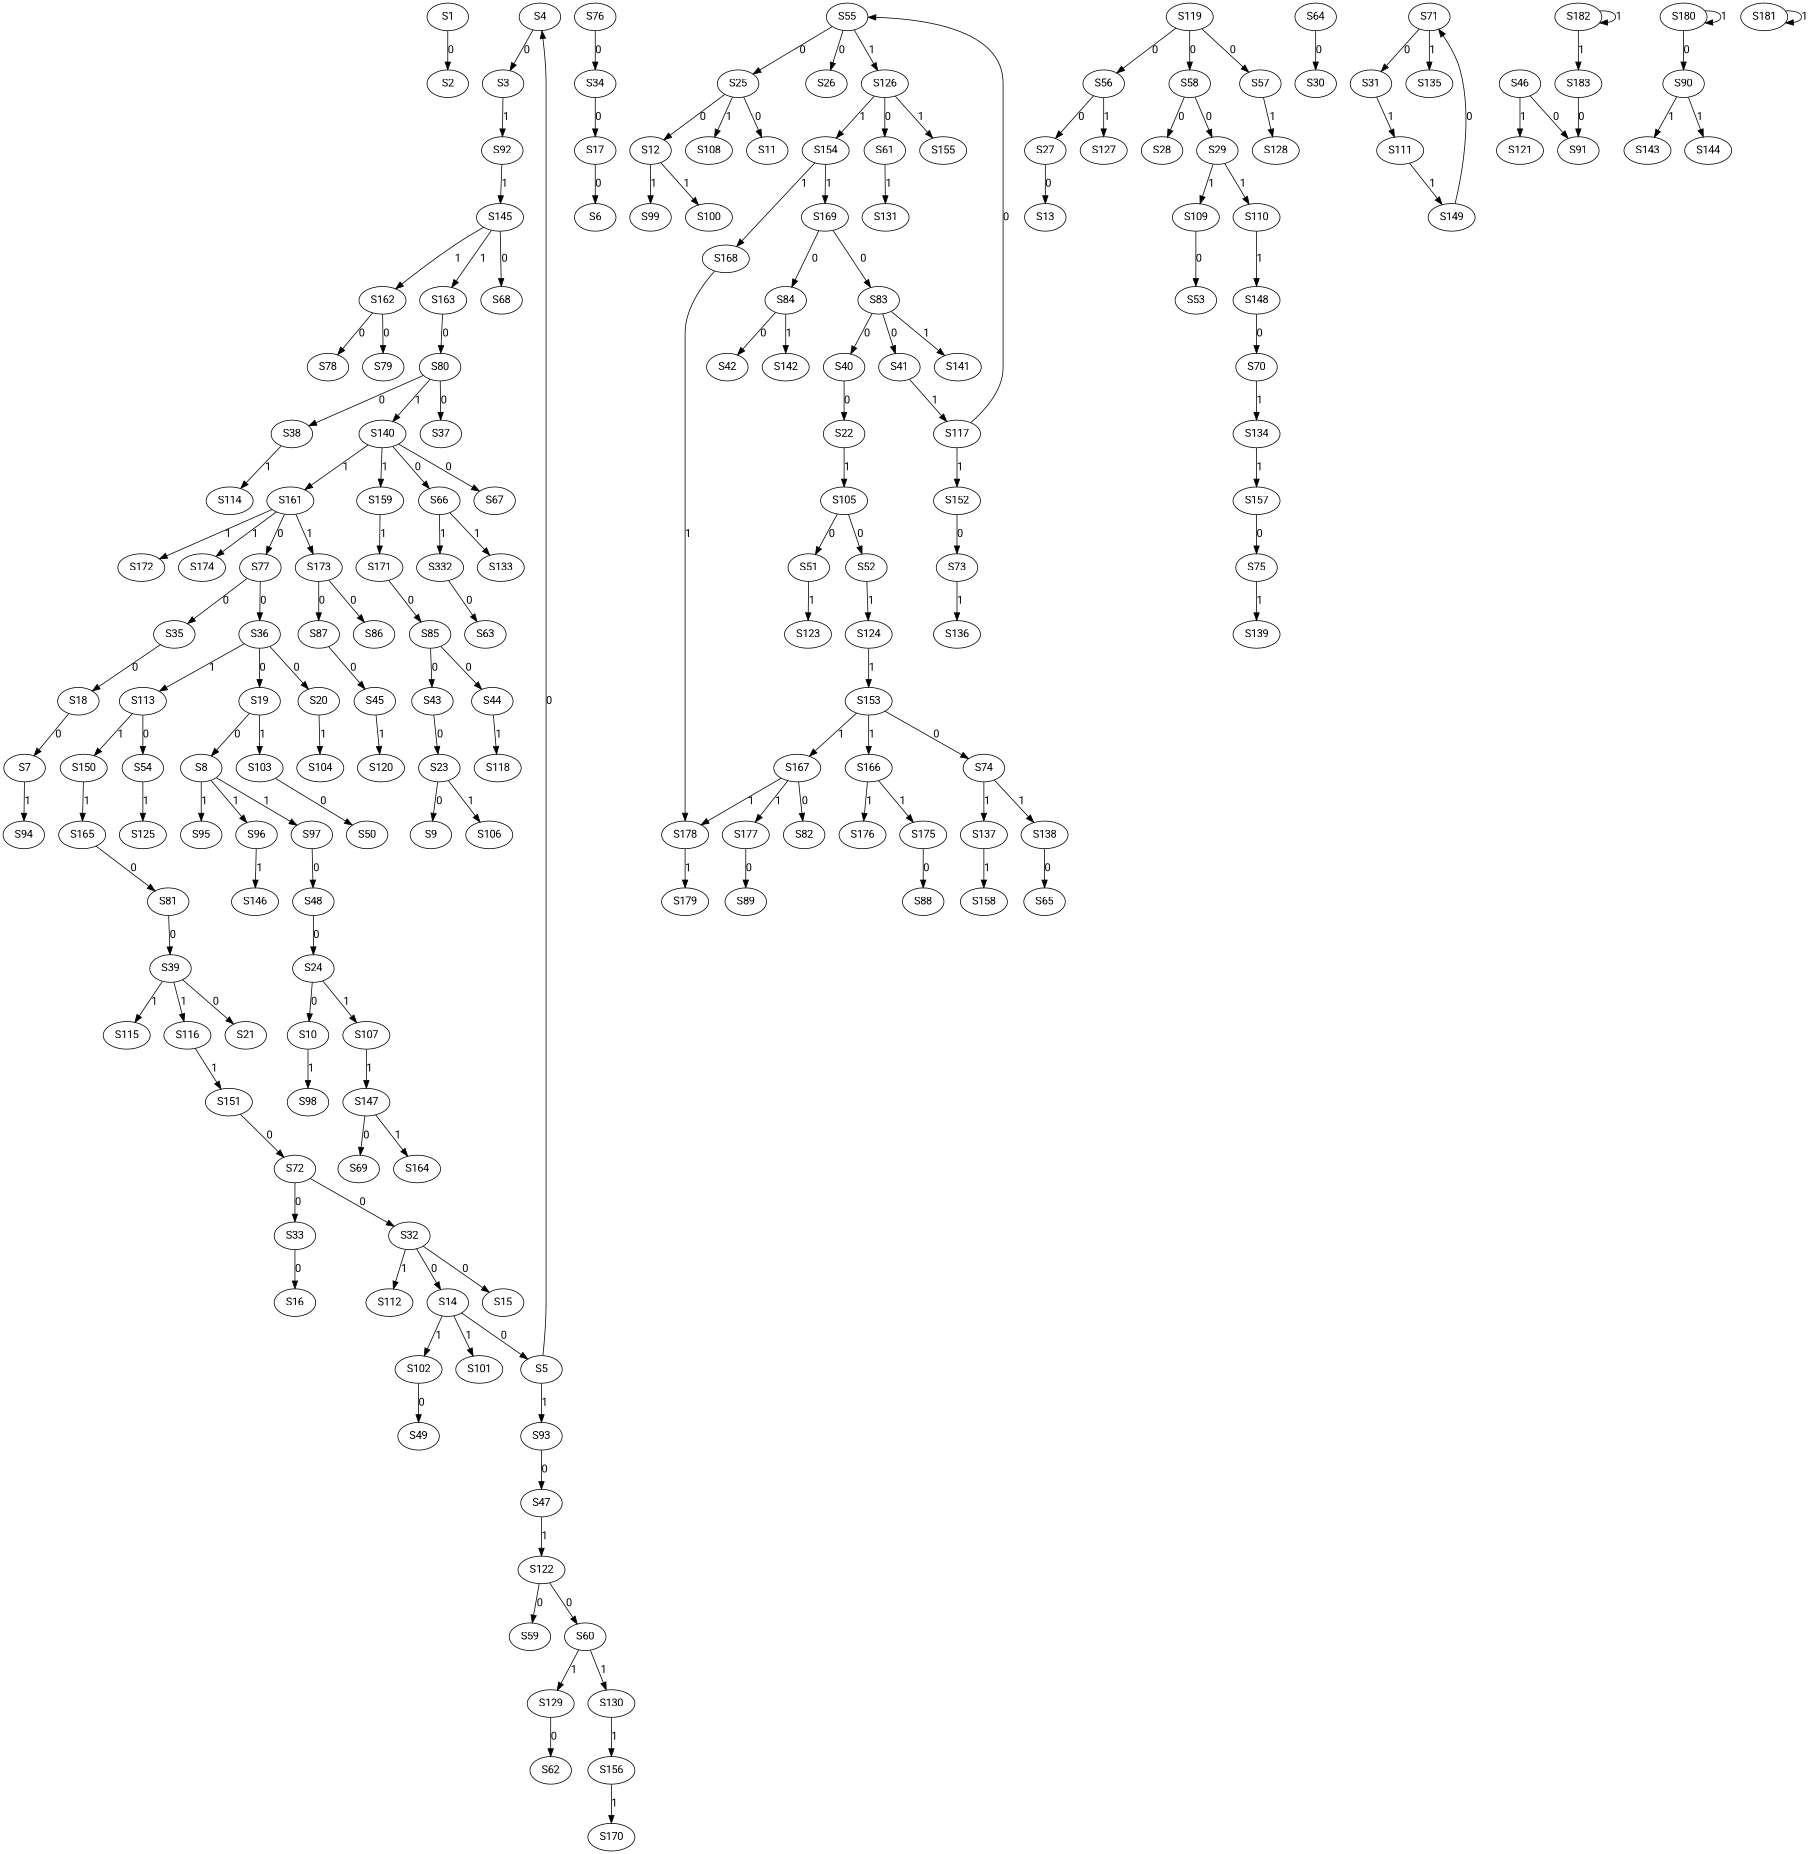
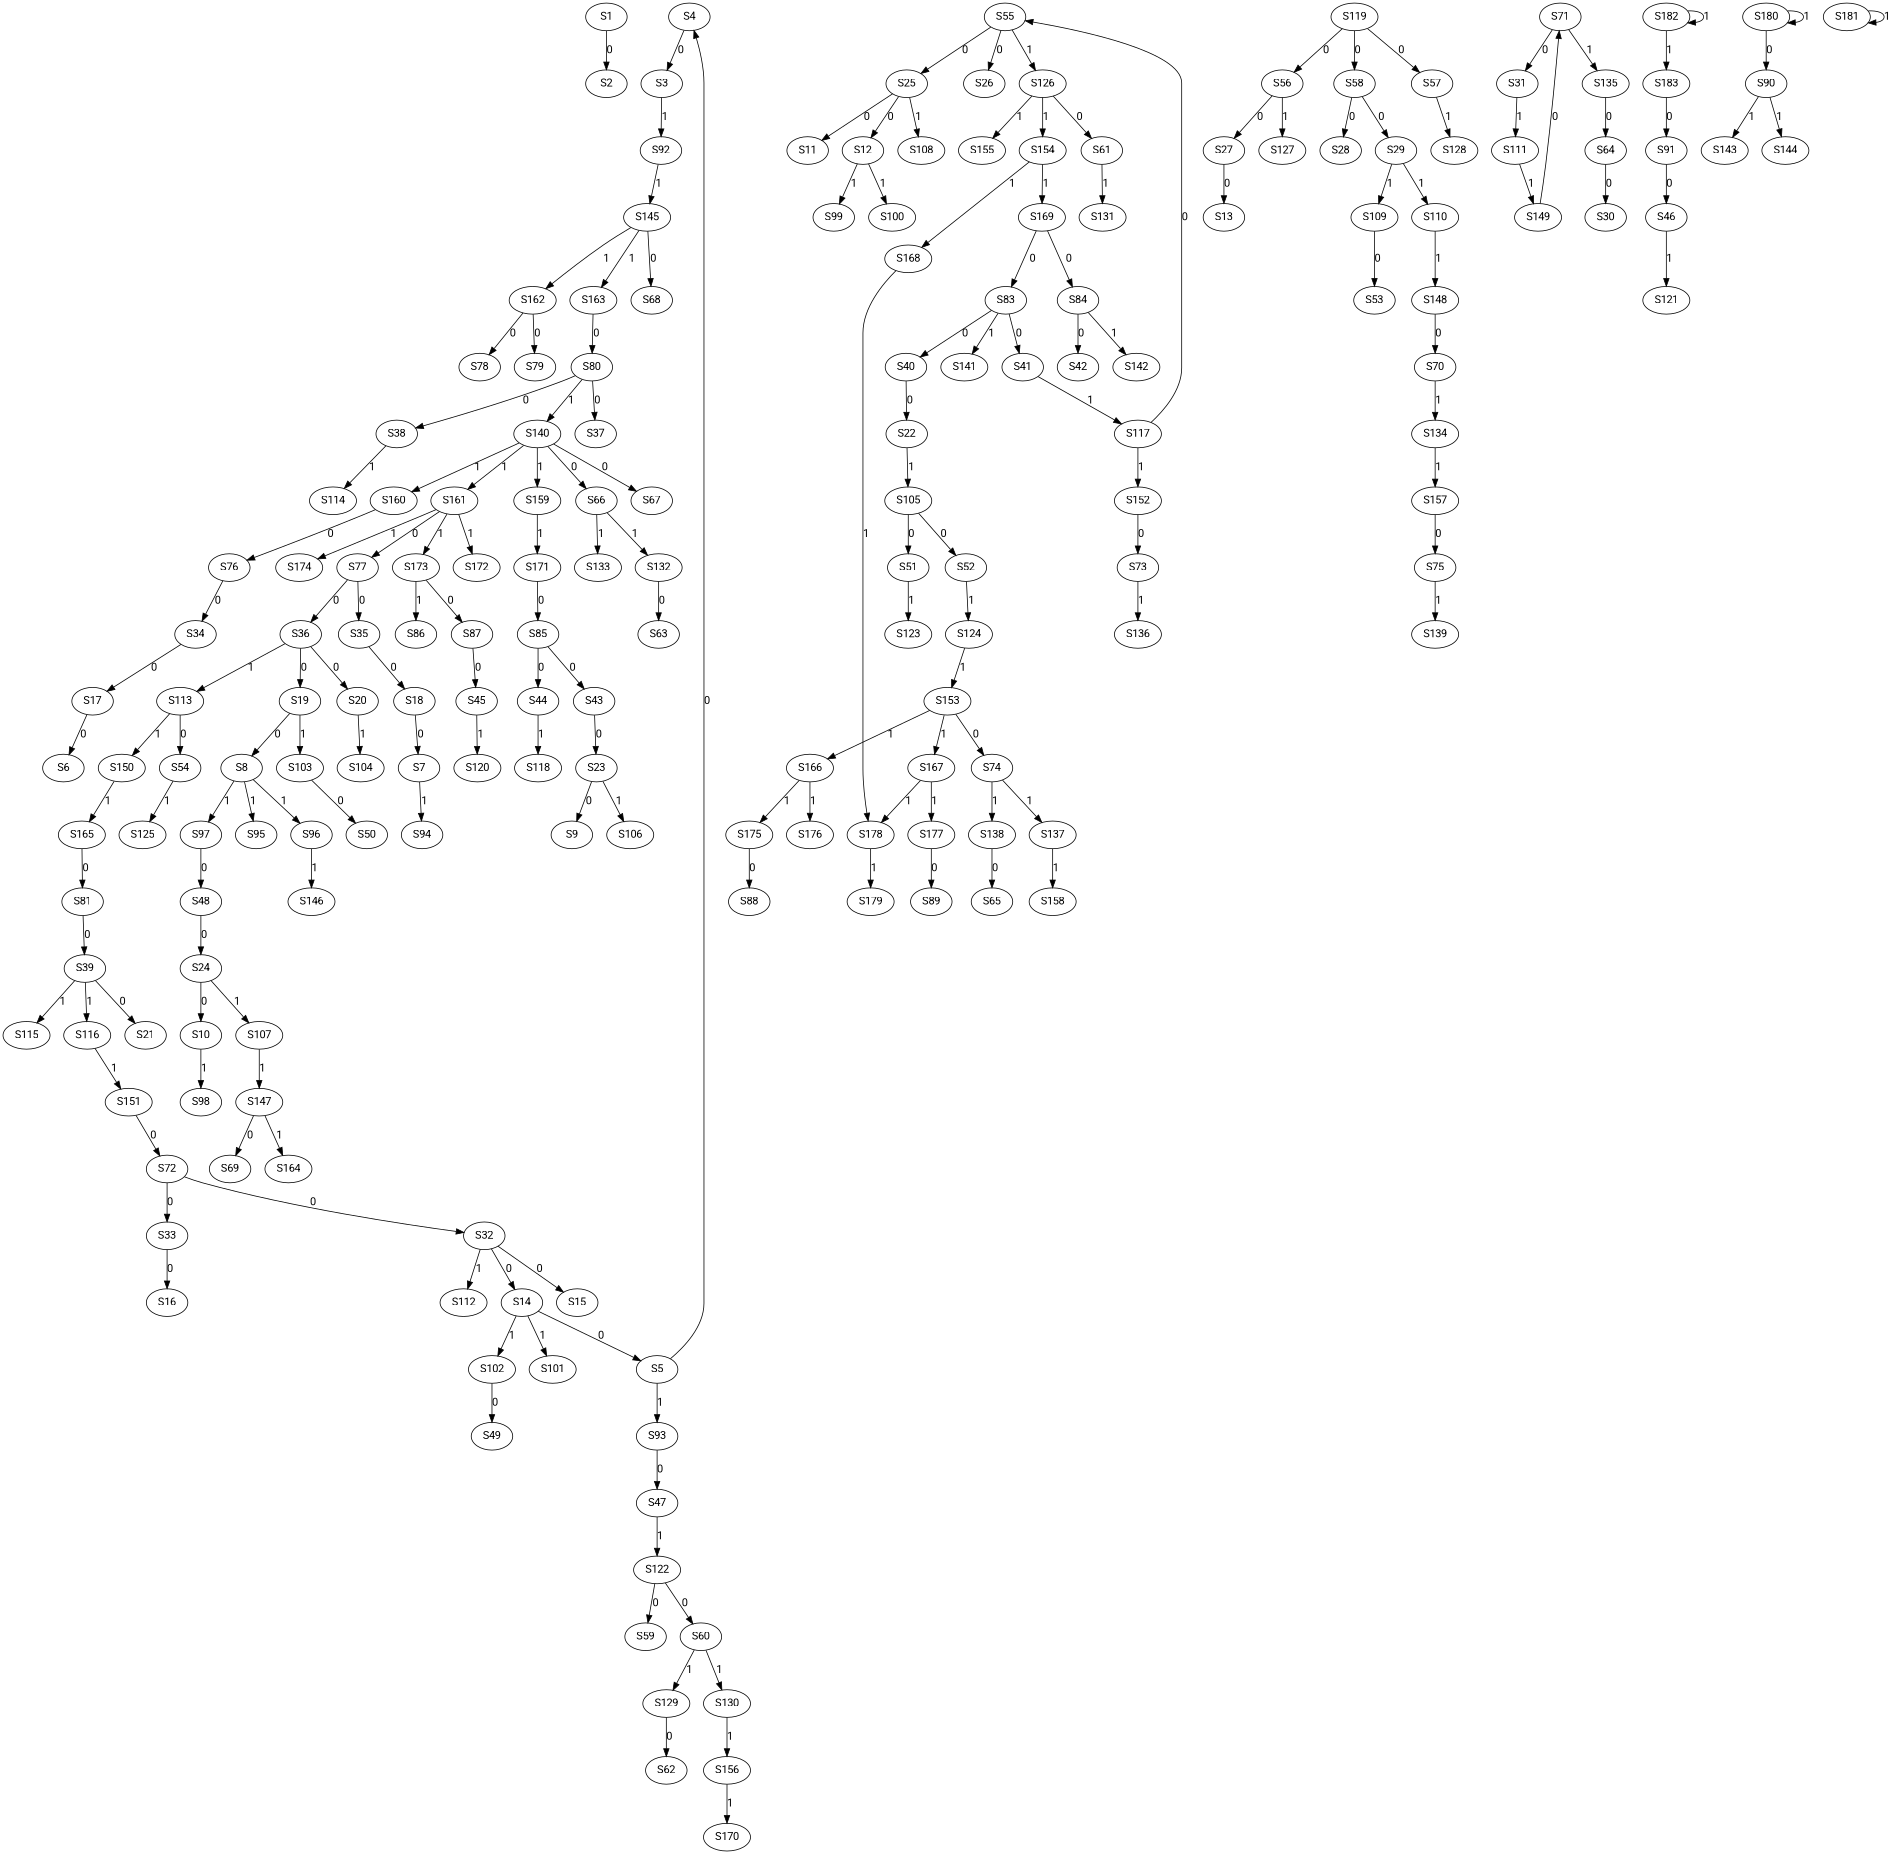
none -> (1606, 113)
(1546, 114) -> (1666, 180)
none -> (394, 501)
(440, 568) -> (659, 568)
(353, 601) -> (419, 601)
(804, 835) -> none
